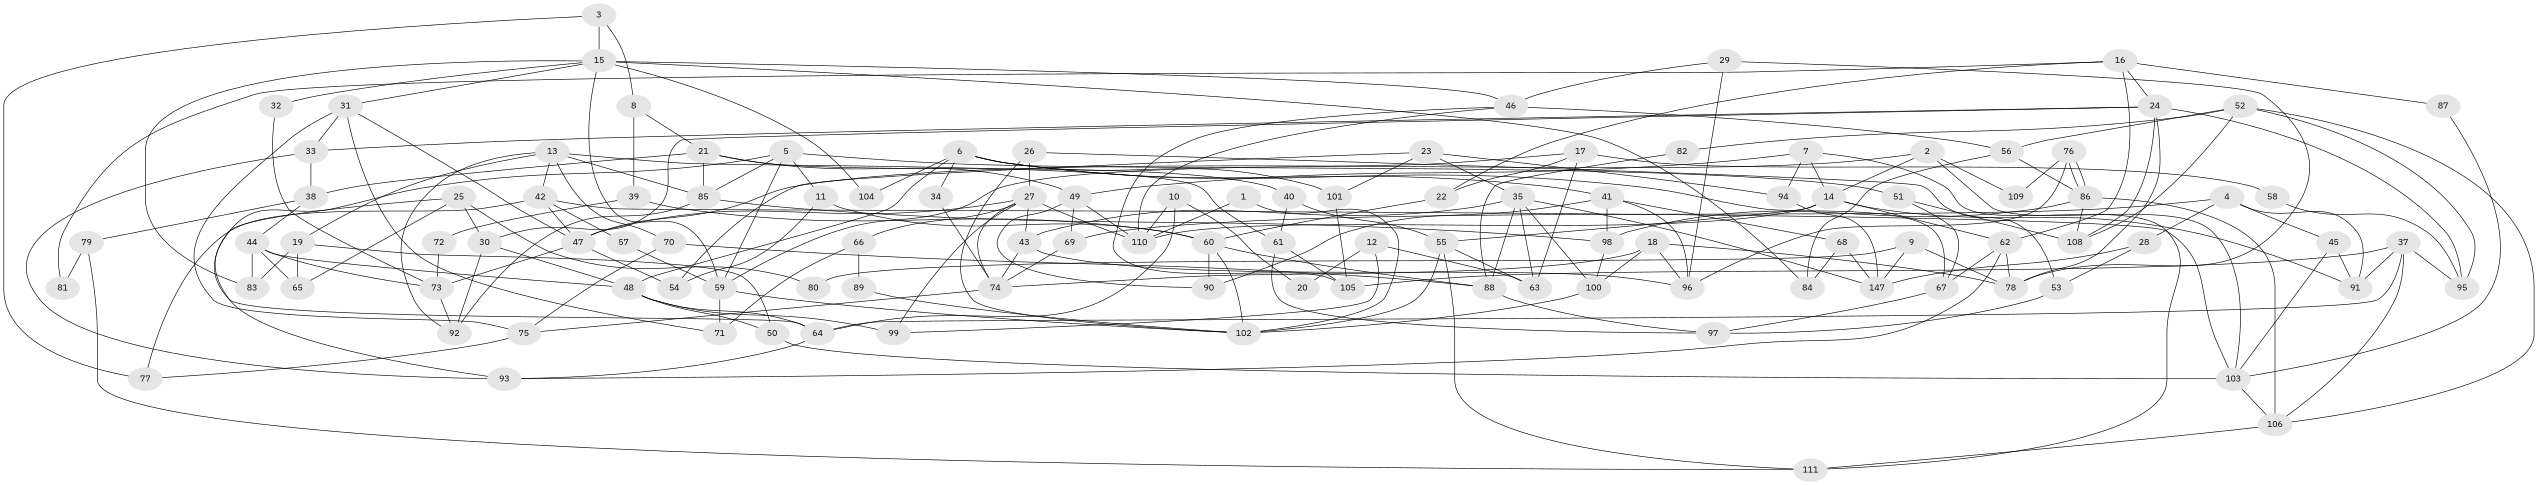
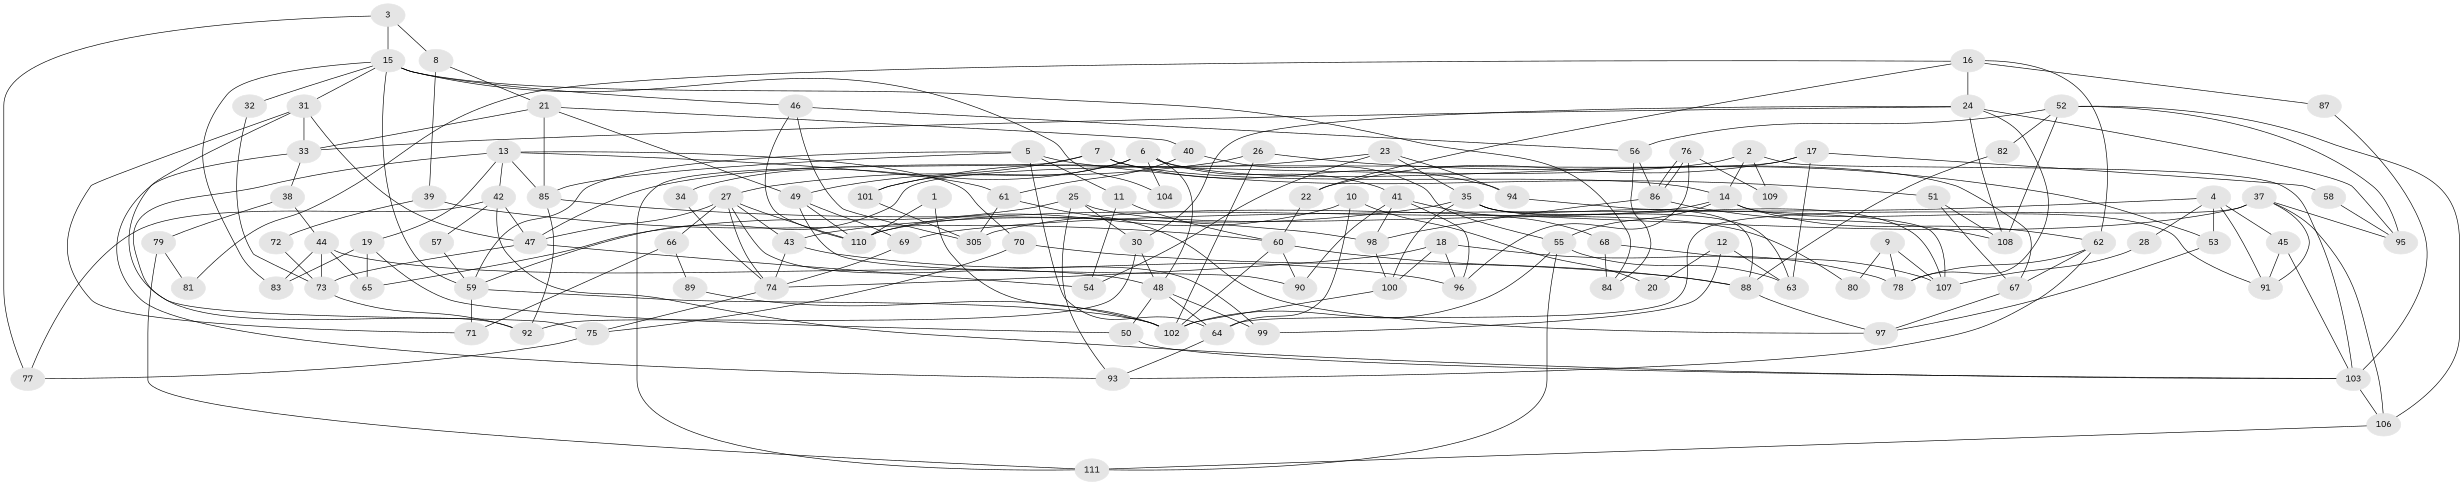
(1725, 61) -> none
(506, 170) -> (424, 129)
(2254, 242) -> none
(2110, 261) -> (2214, 220)
(1348, 288) -> (974, 243)
(1877, 288) -> (1944, 288)
